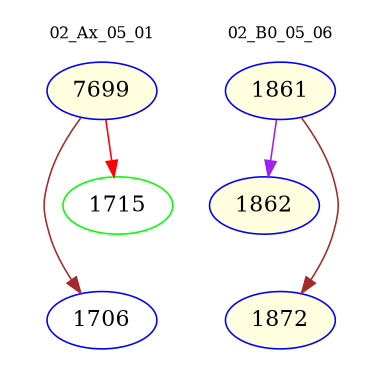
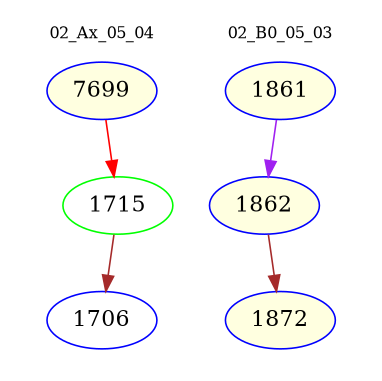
(102, 34) -> (102, 34)
(280, 34) -> (280, 34)
(45, 197) -> (111, 255)
(338, 197) -> (271, 255)
